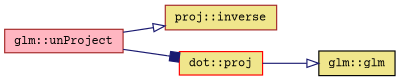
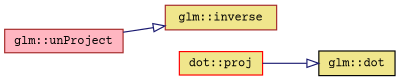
(221, 18) -> (221, 18)
(145, 53) -> none
(357, 63) -> (357, 63)
